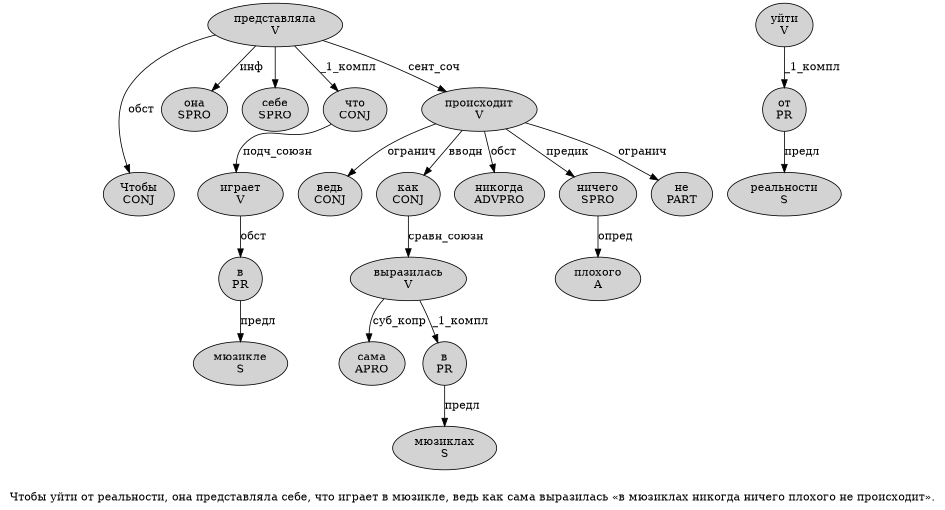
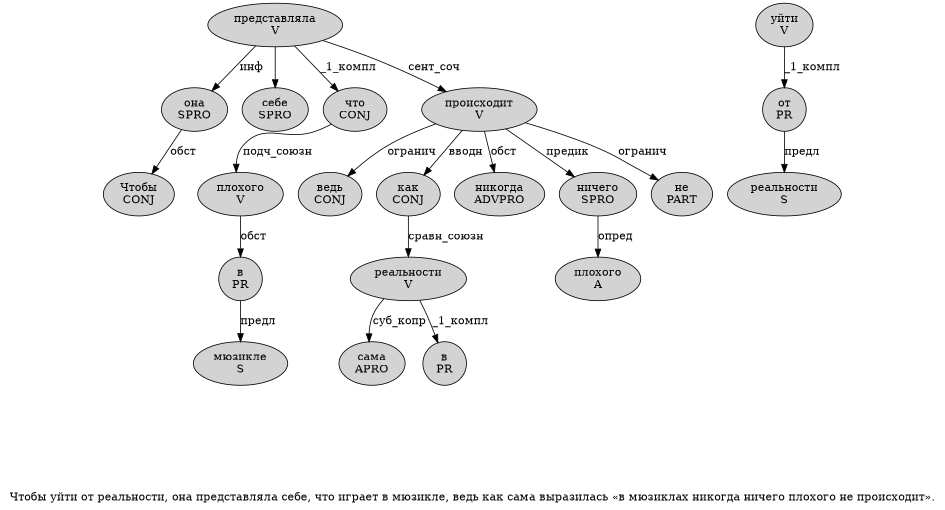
(136, 78) -> (169, 148)
(241, 194) -> (241, 194)
(408, 279) -> (408, 279)
(445, 448) -> none
